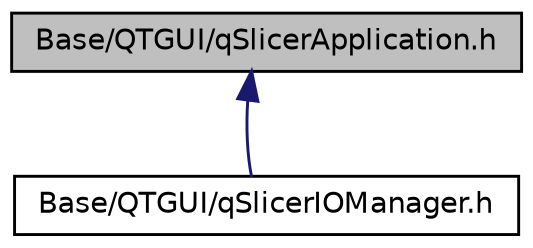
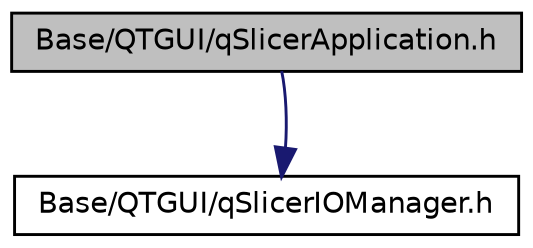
(247, 139) -> (286, 109)
